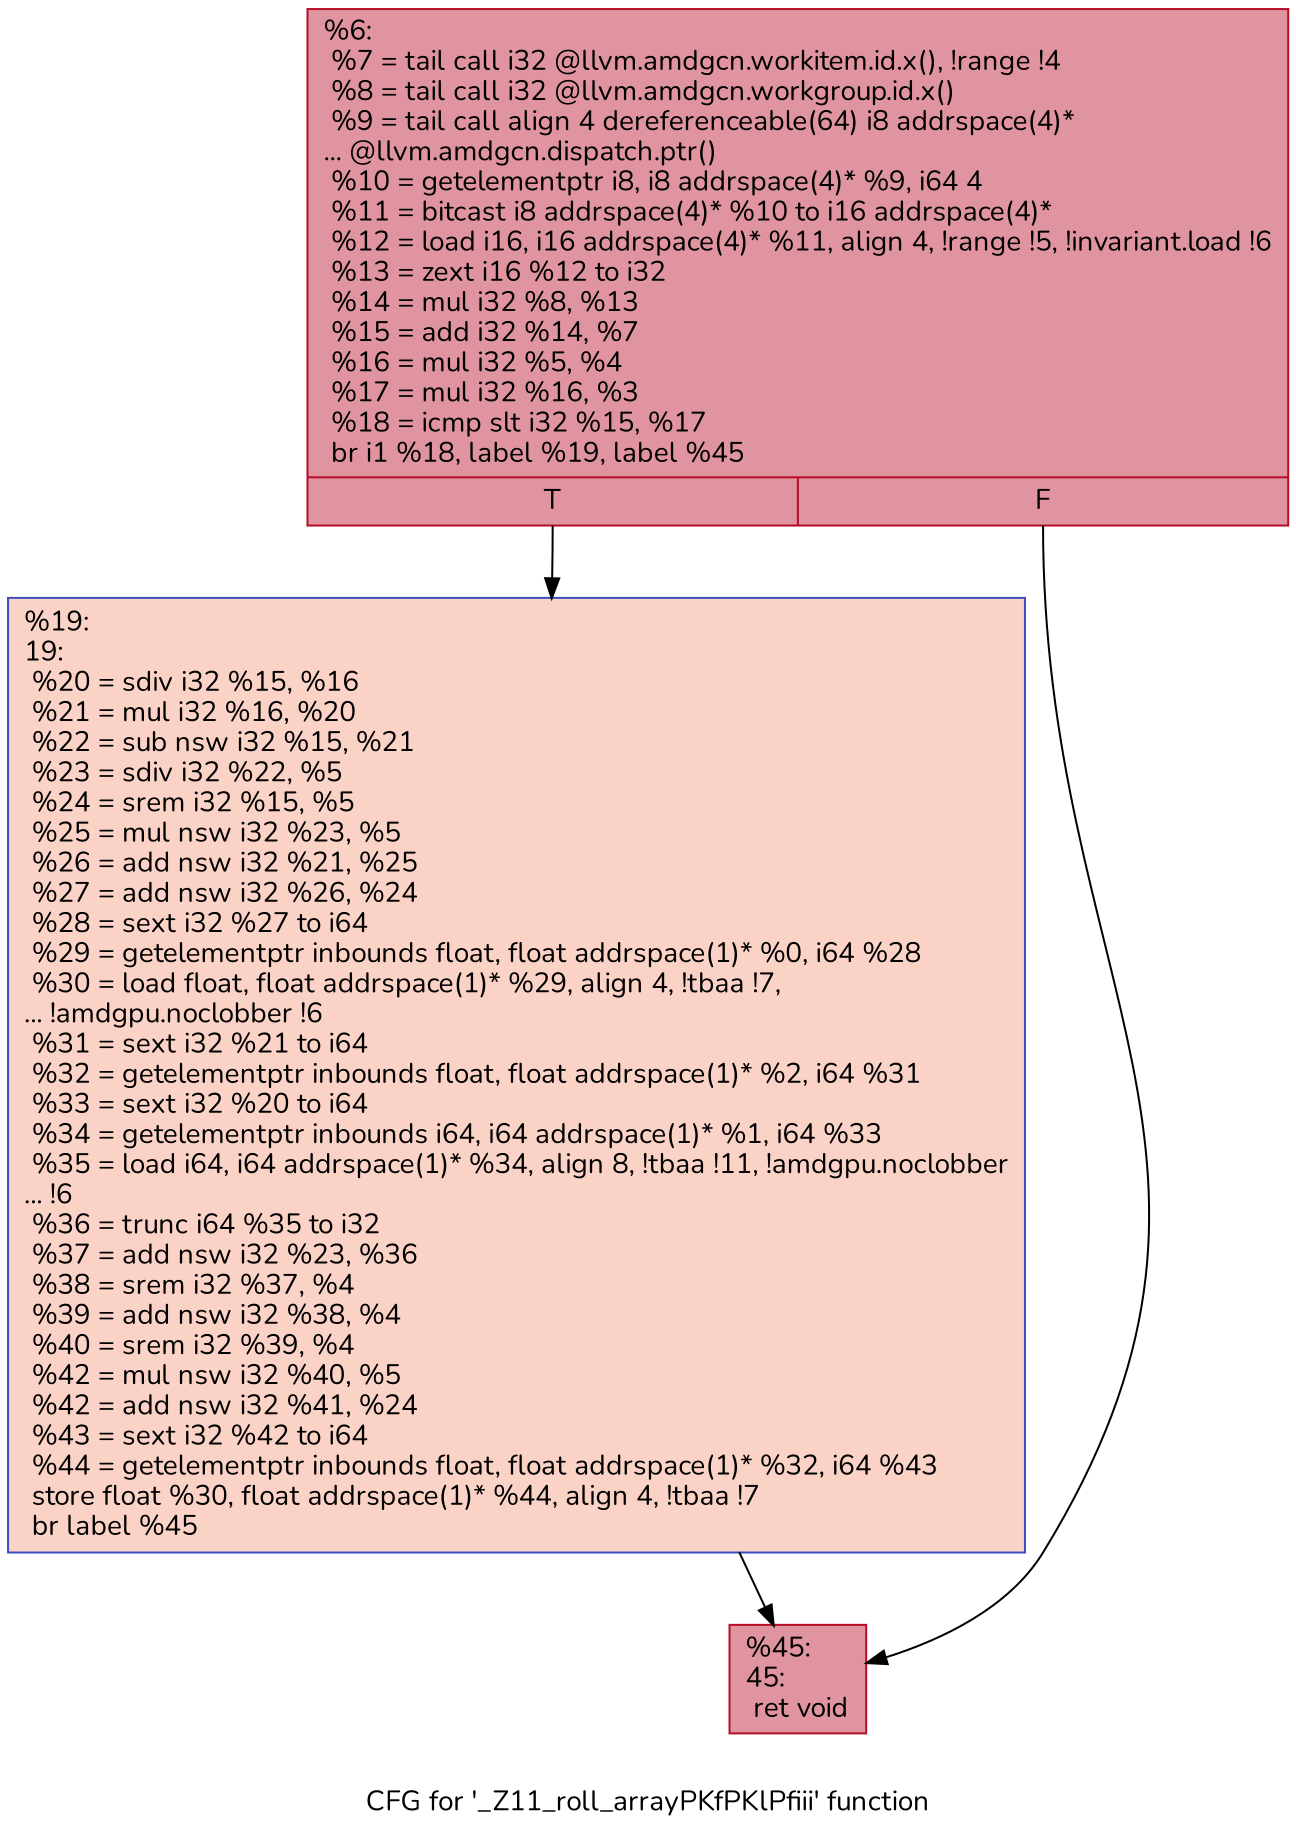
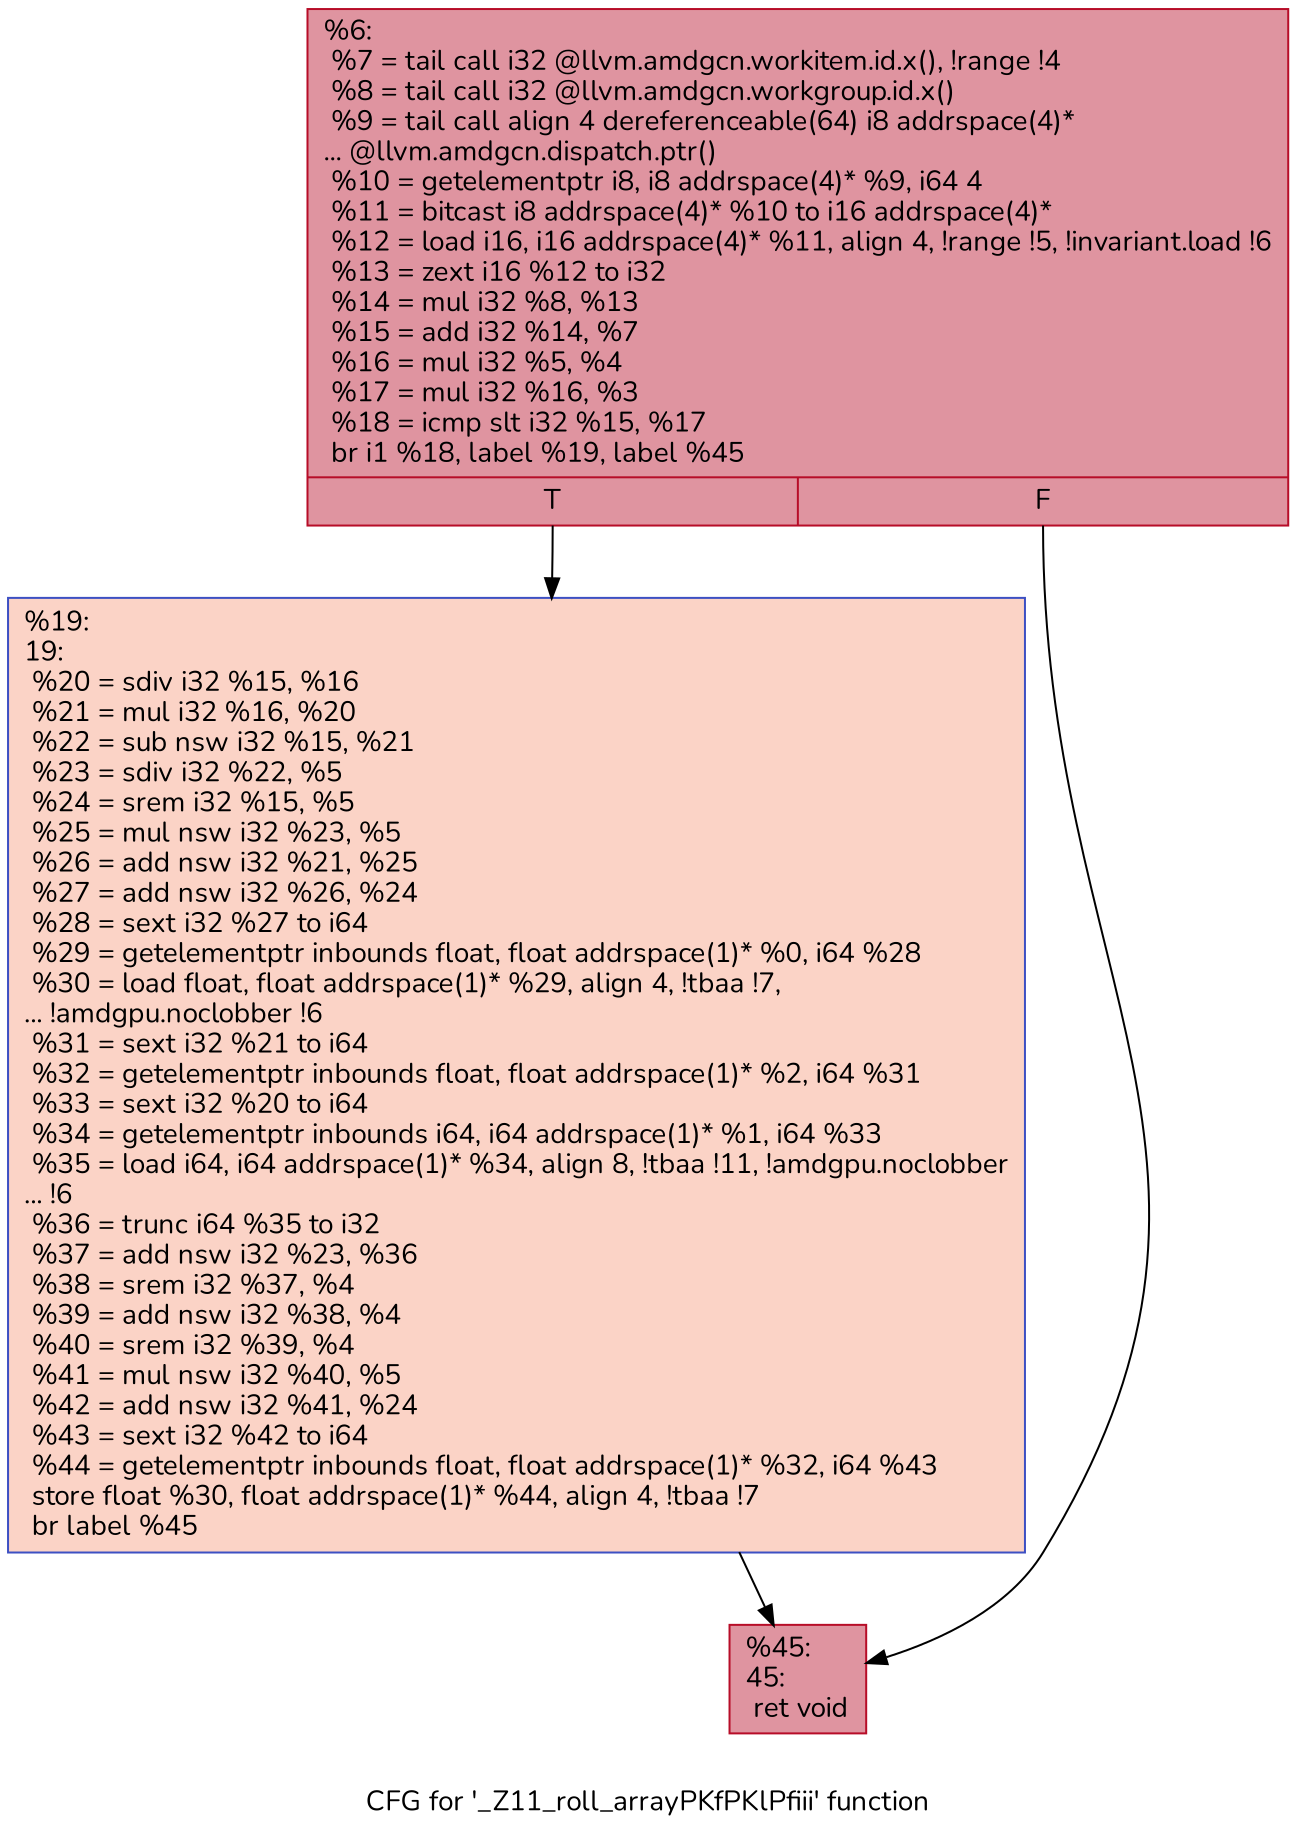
(213, 1376) -> (213, 1376)
